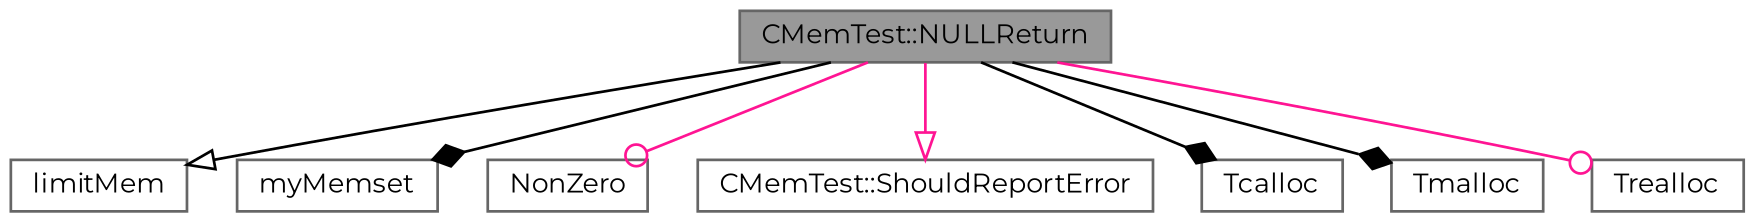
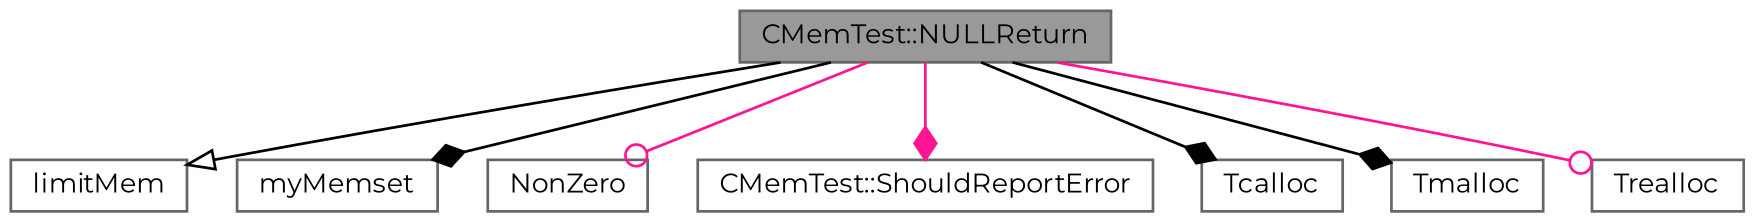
(925, 98) -> (925, 95)
